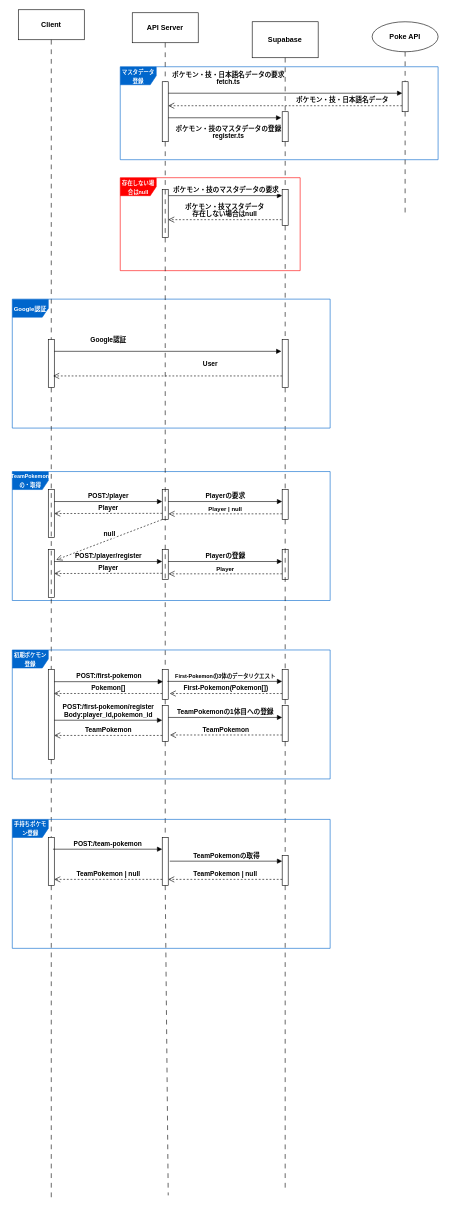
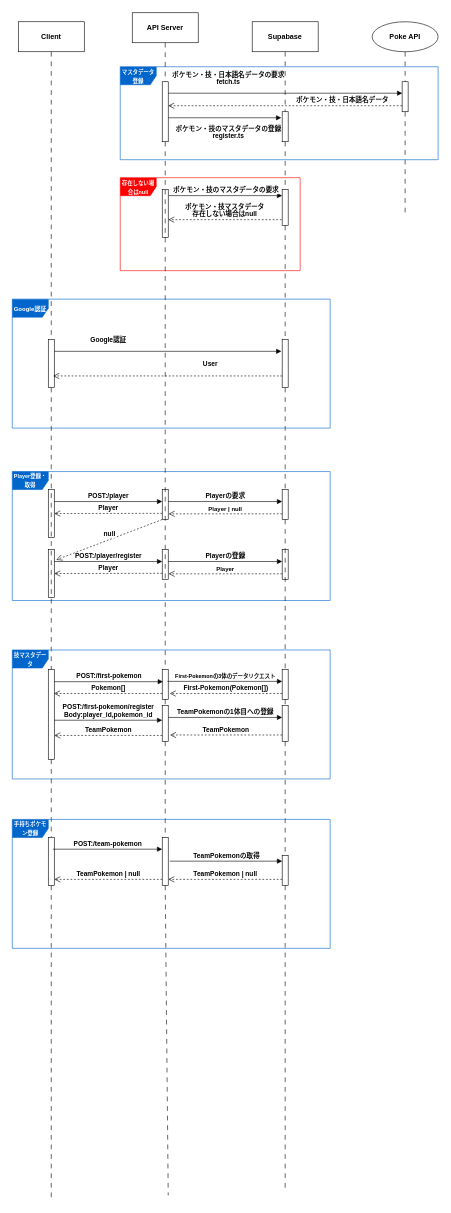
(51, 24) -> (51, 36)
(285, 39) -> (285, 36)
(30, 480) -> (30, 480)
(30, 659) -> (30, 659)
